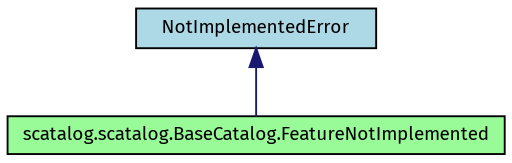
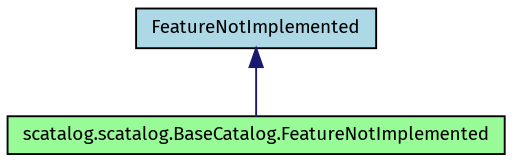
(256, 28) -> (256, 28)
